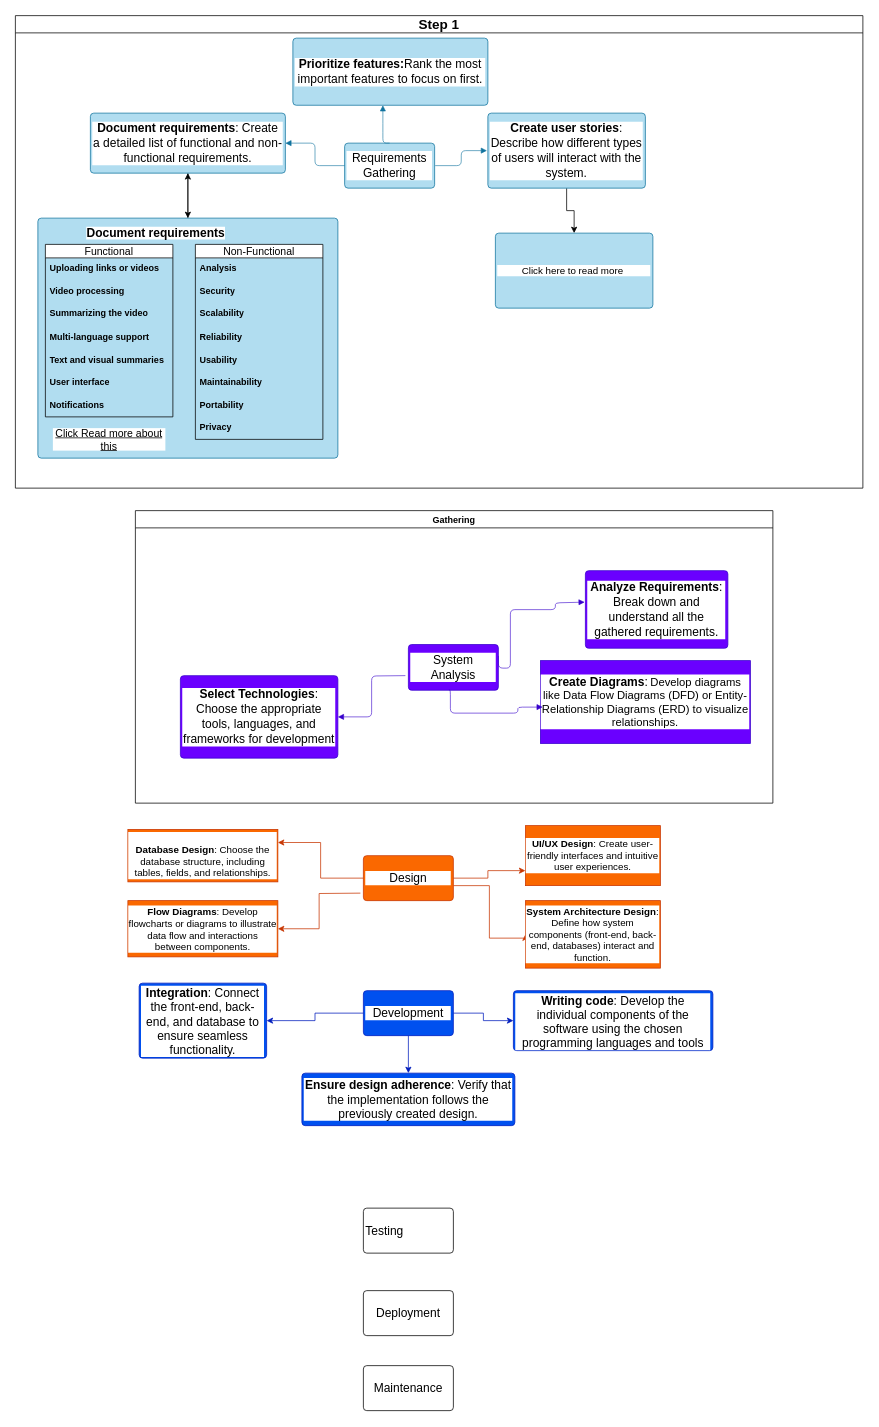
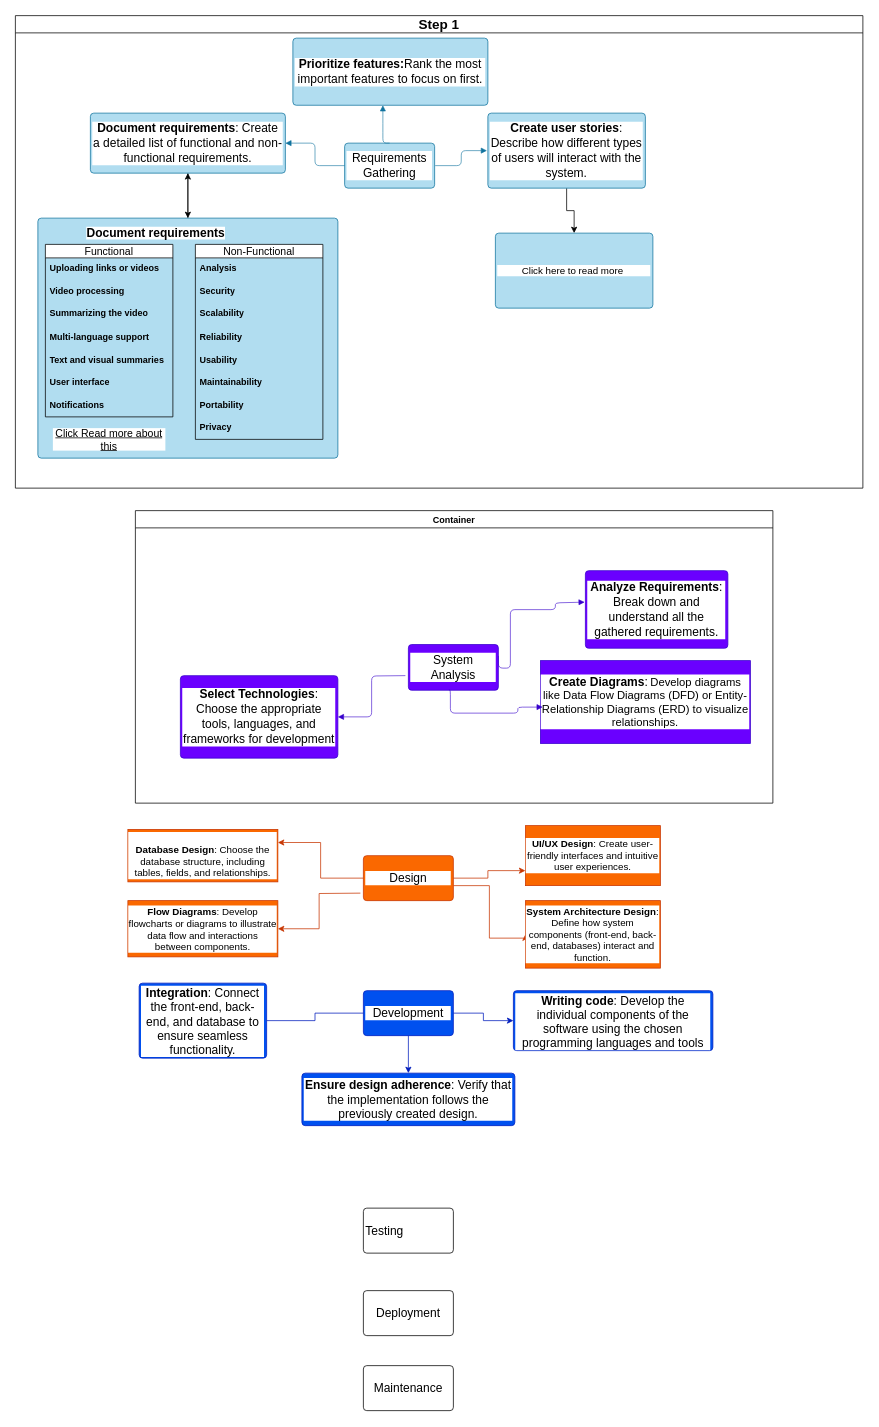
(454, 519) -> (454, 519)
(273, 1020) -> (271, 1020)
